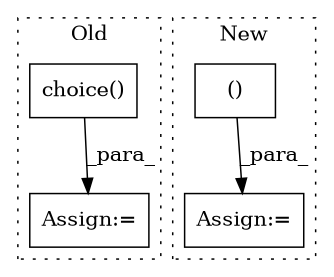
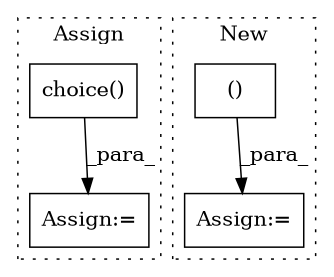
(89, 35) -> (89, 35)
